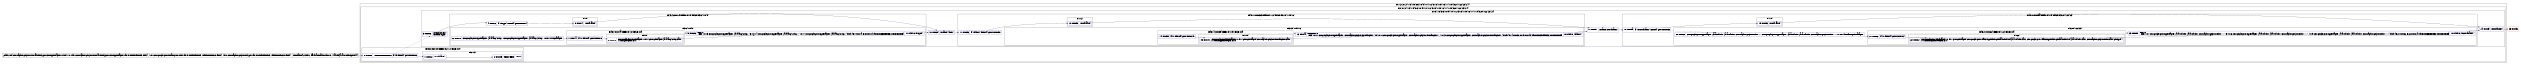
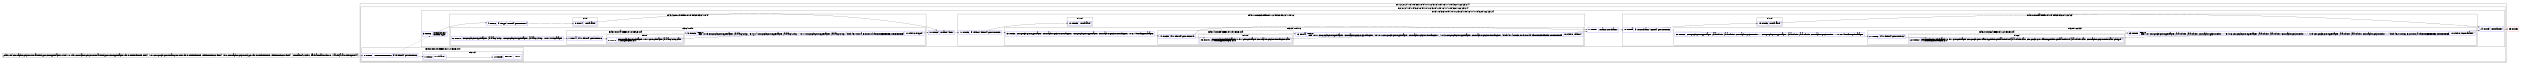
(1080, 19) -> (1080, 19)
(1340, 19) -> (1330, 27)
(1313, 33) -> (1311, 33)
none -> (1080, 34)
(509, 57) -> (508, 57)
